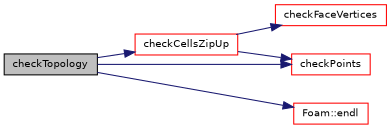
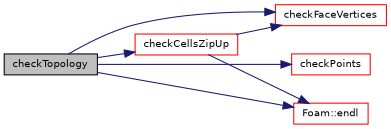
none -> (163, 19)
(259, 55) -> (254, 77)
